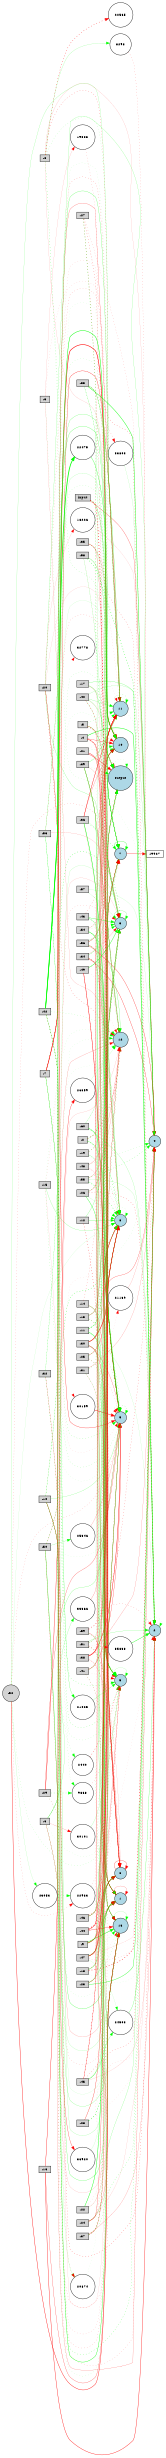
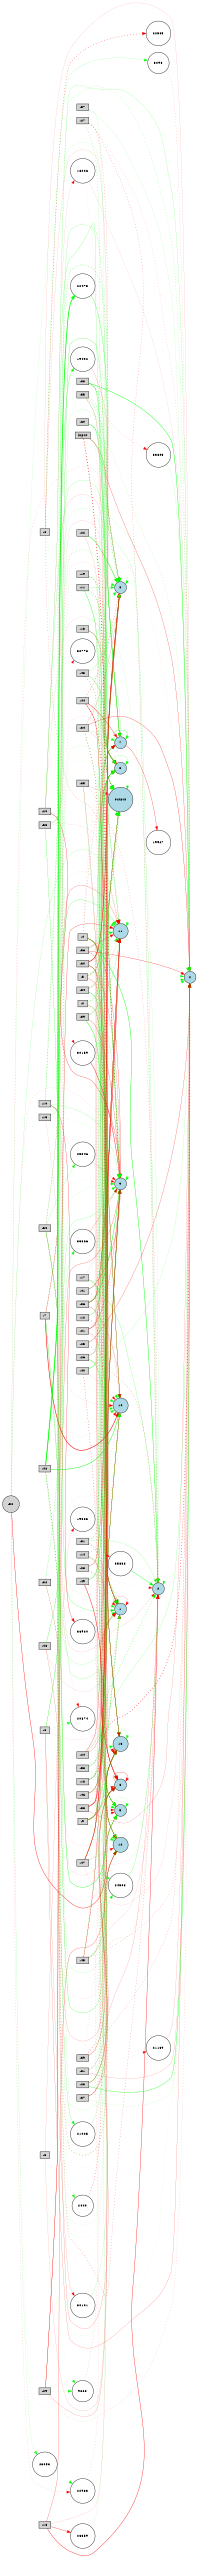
none -> (83, 359)
(155, 854) -> (158, 842)
(146, 921) -> (175, 911)
